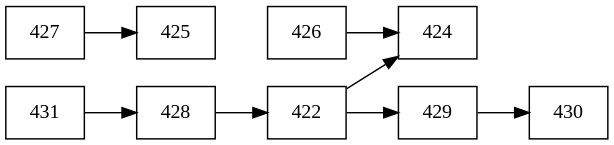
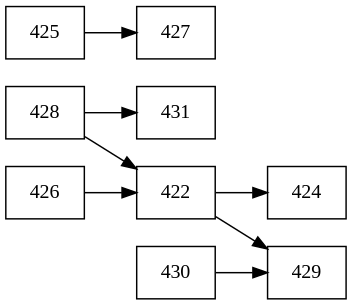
(103, 33) -> (103, 33)
(365, 33) -> (103, 193)
(103, 113) -> (103, 113)
(496, 113) -> (234, 273)
